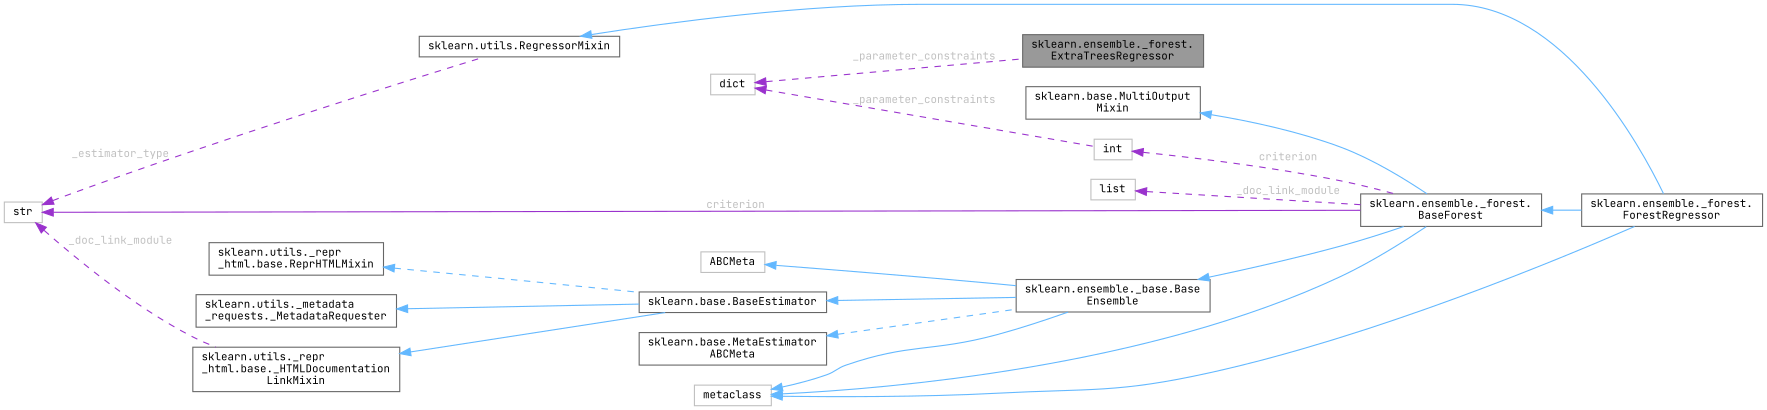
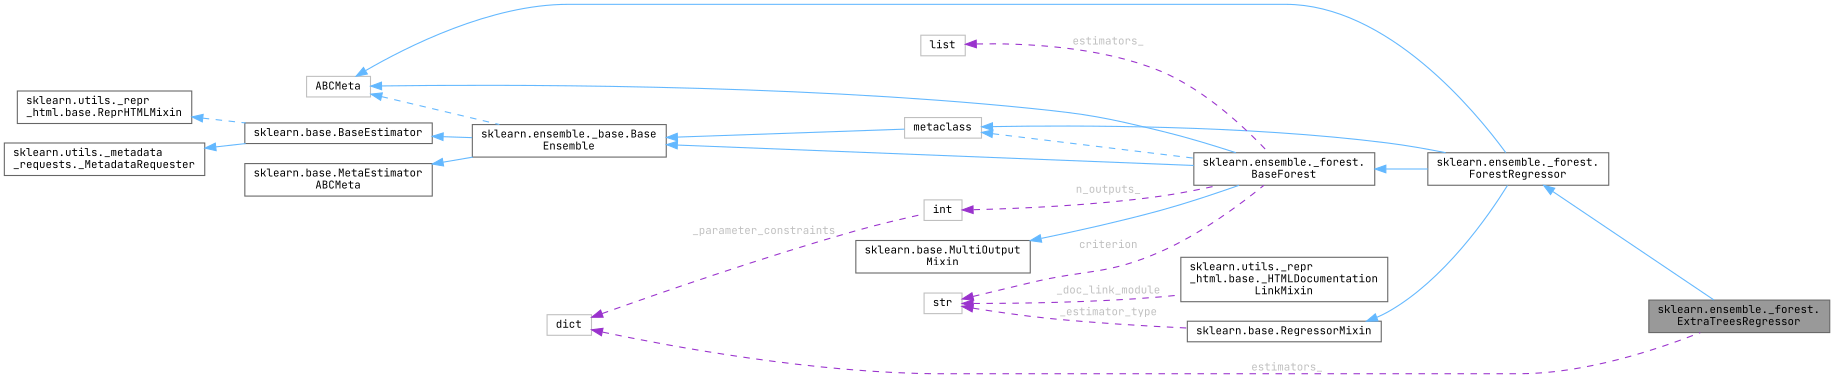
none -> (956, 4)
(519, 47) -> (1284, 332)
(921, 57) -> (1284, 368)
none -> (812, 93)
(1285, 158) -> (1106, 190)
(1285, 191) -> (1106, 42)
(707, 211) -> (1128, 264)
none -> (1633, 246)
(896, 275) -> (440, 111)
(927, 322) -> (458, 160)
(538, 332) -> none
(925, 348) -> (791, 133)
(1116, 350) -> (1093, 146)
